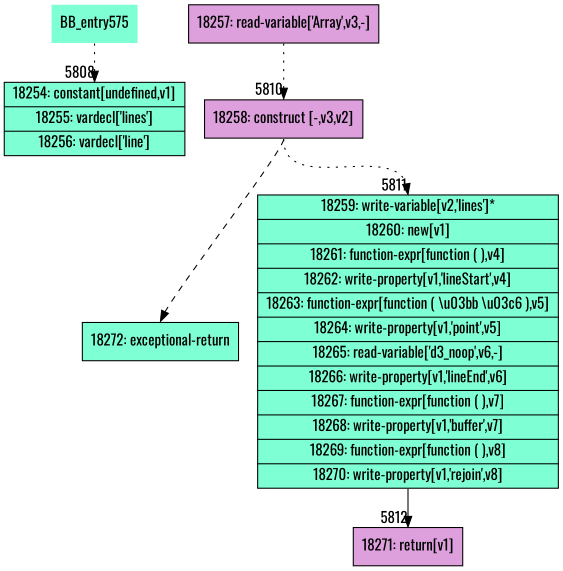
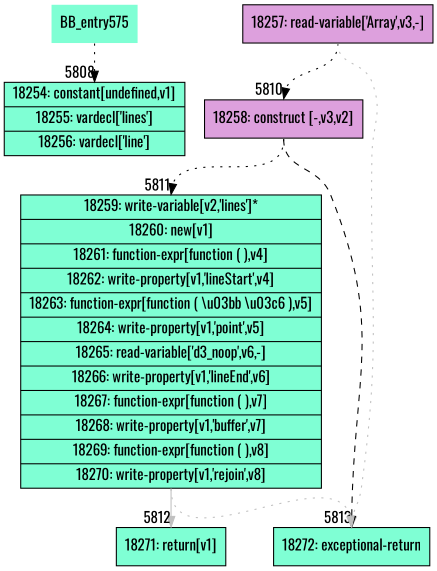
none -> (373, 273)
(408, 502) -> (171, 509)
none -> (256, 509)
(408, 547) -> (171, 547)
